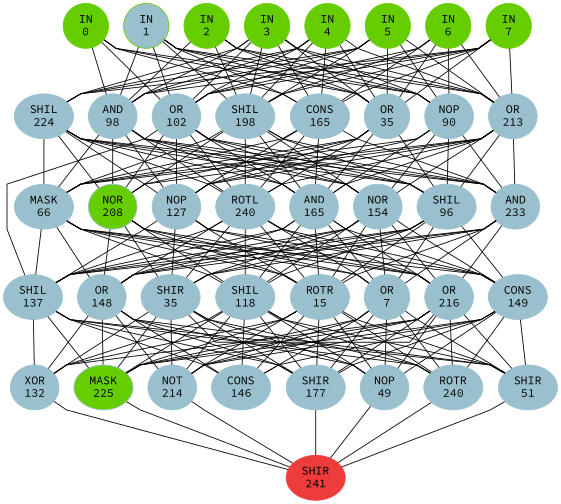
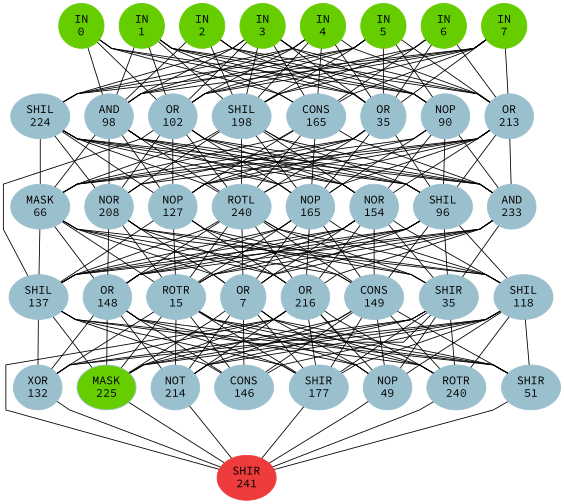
(146, 26) -> (142, 26)
(449, 71) -> none
(113, 207) -> (109, 207)
(314, 207) -> (310, 207)
(490, 344) -> (16, 363)
